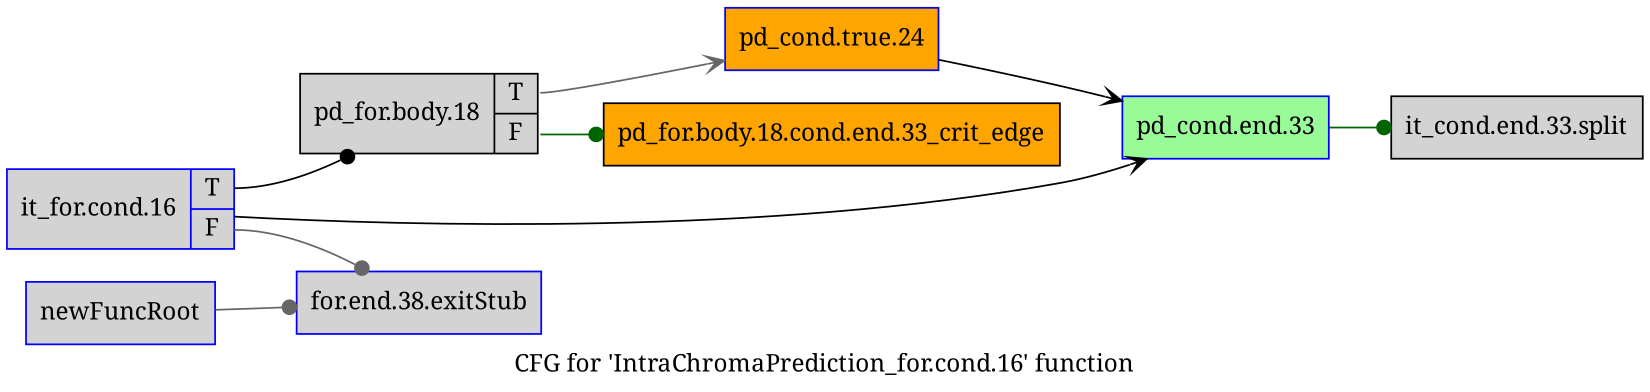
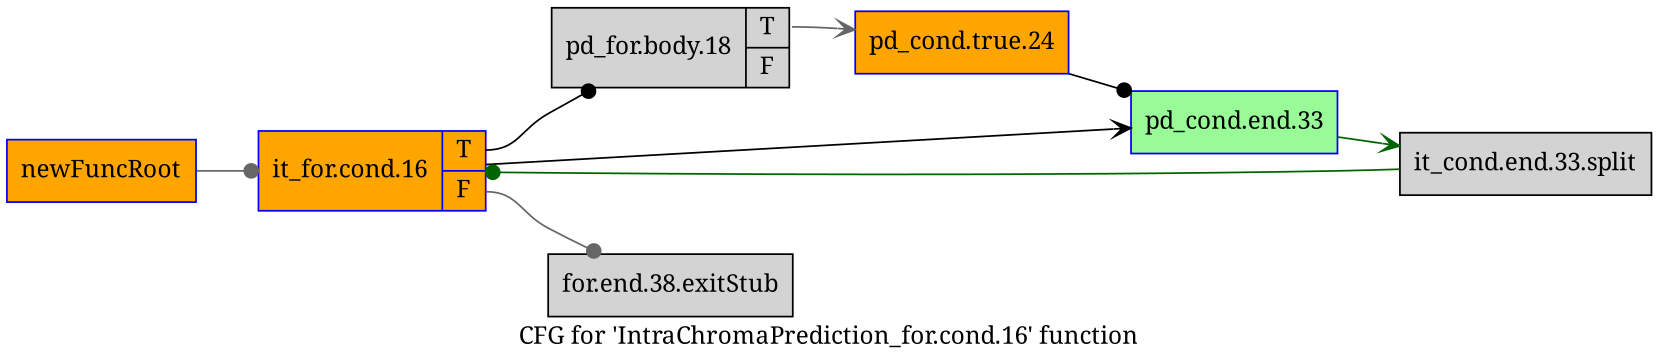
(1022, 77) -> (1093, 81)
(1353, 128) -> (1360, 140)
(832, 134) -> none
none -> (950, 174)
(121, 209) -> (372, 171)
(419, 303) -> (670, 285)
(249, 309) -> (220, 171)
(121, 313) -> (101, 171)
